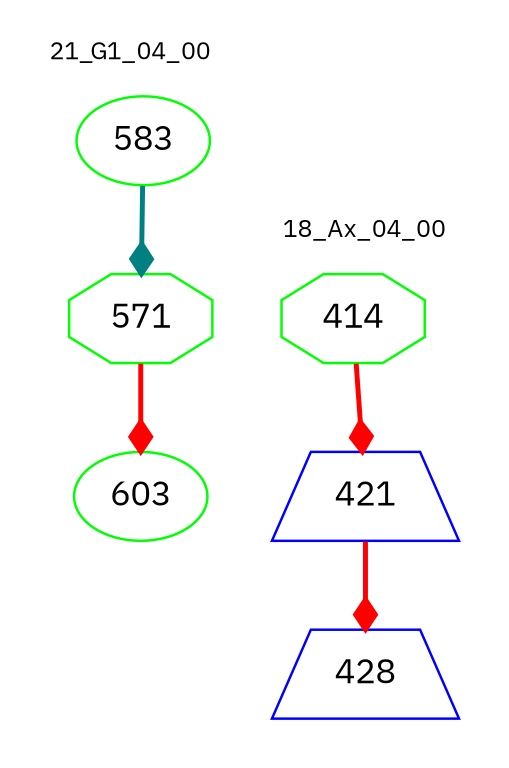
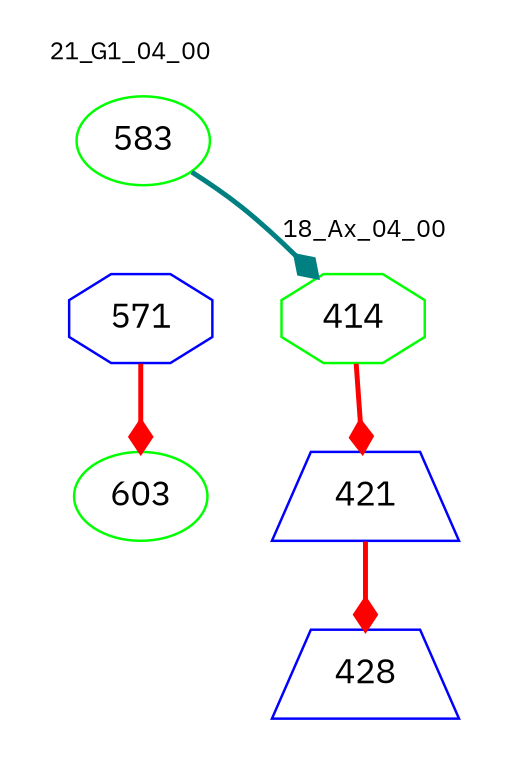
(142, 215) -> (269, 230)
(141, 319) -> (141, 319)
